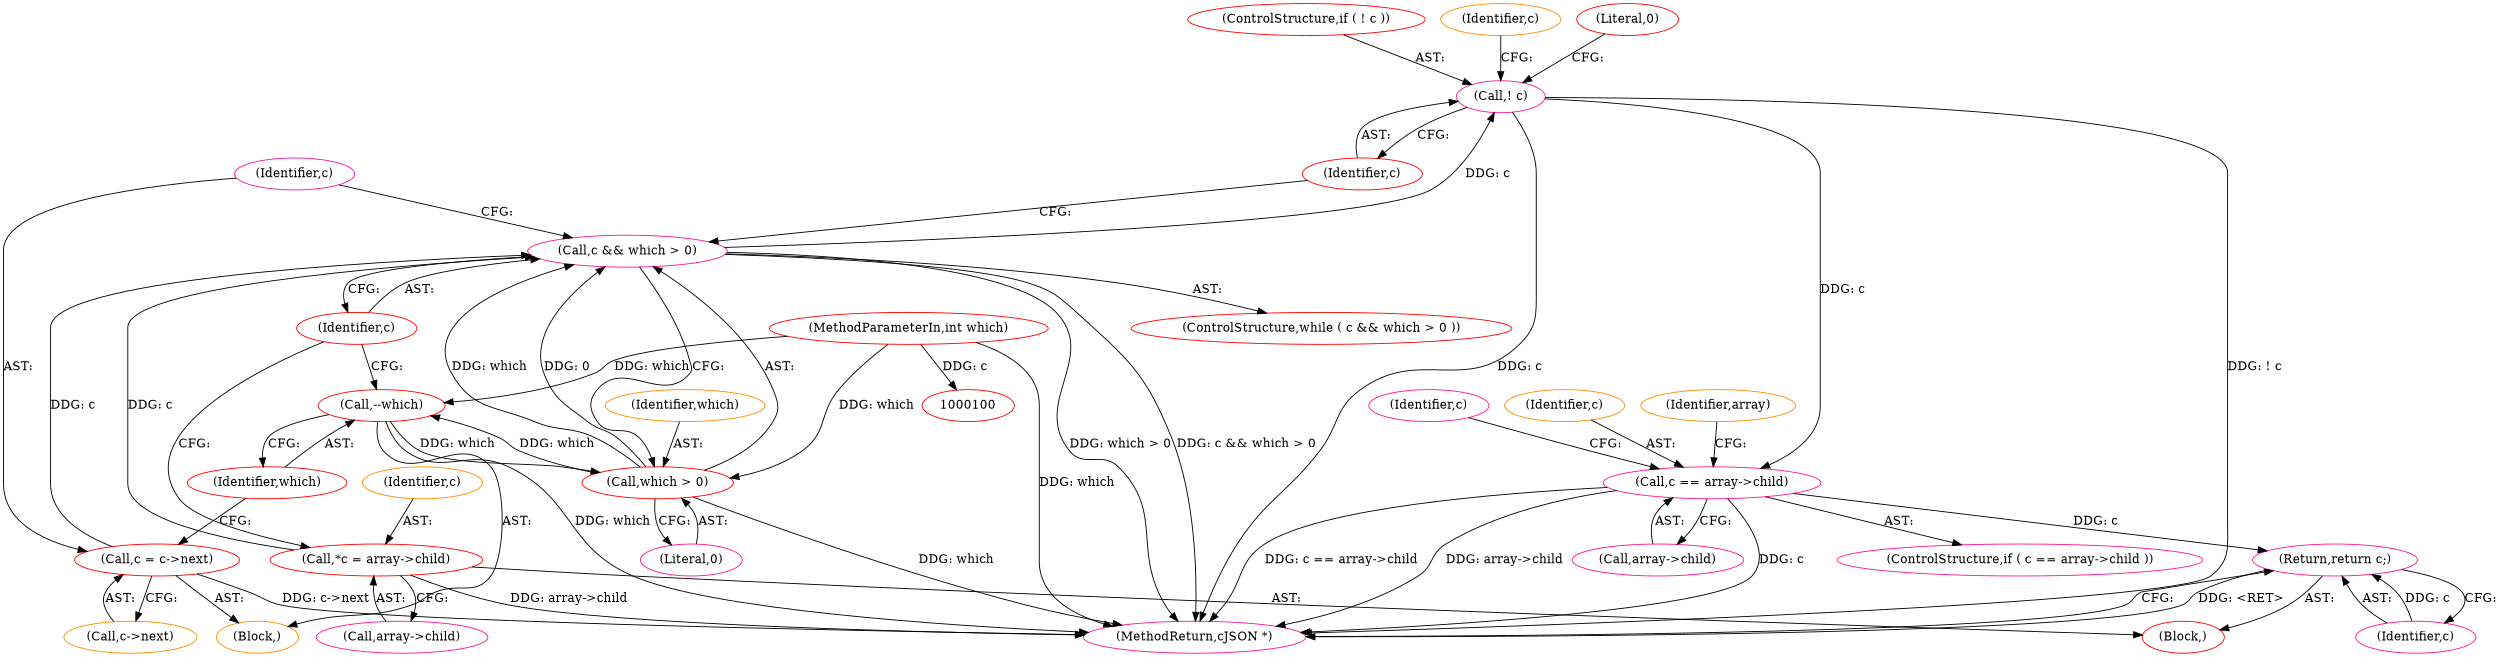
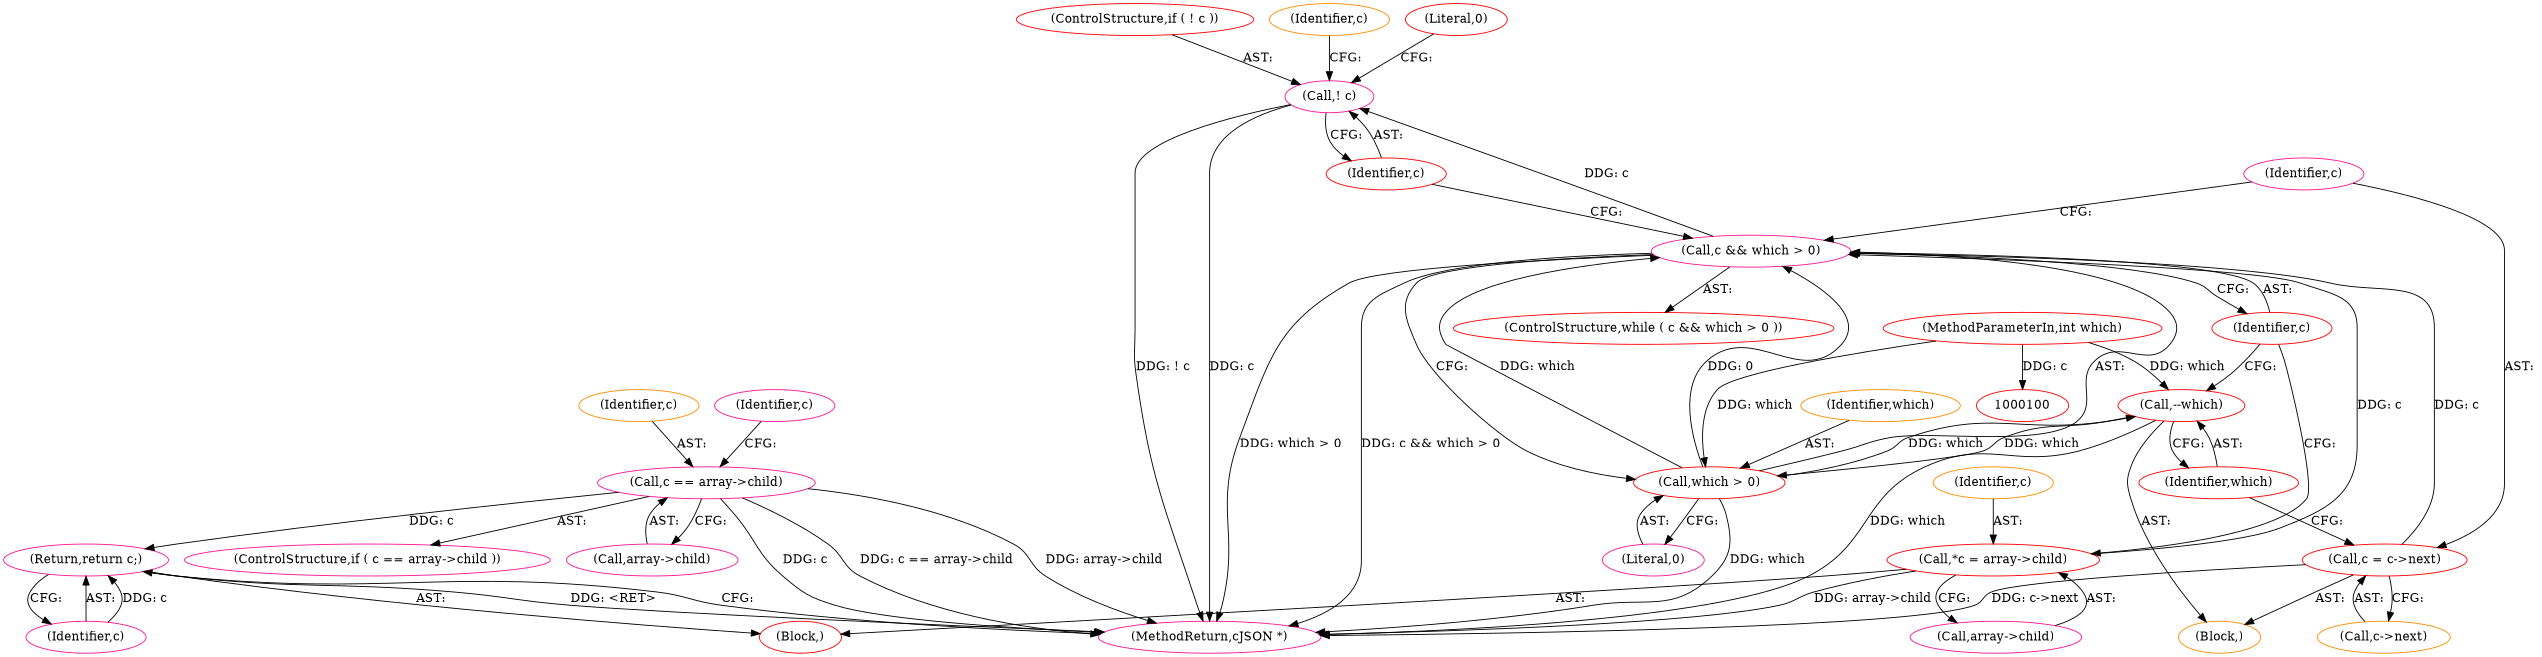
(1820, 182) -> none
(1718, 406) -> none
(1039, 484) -> none
